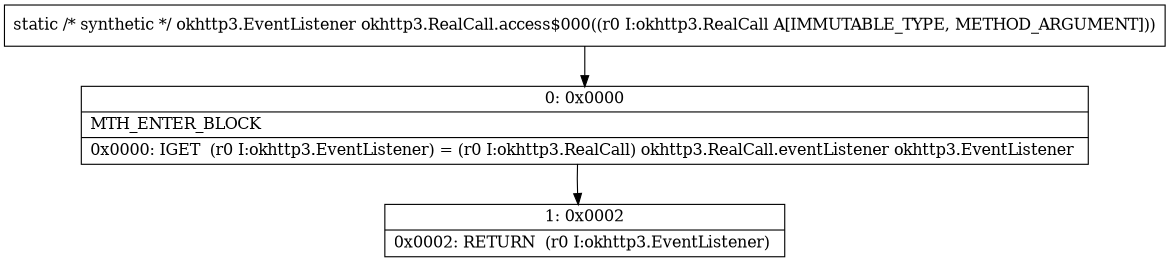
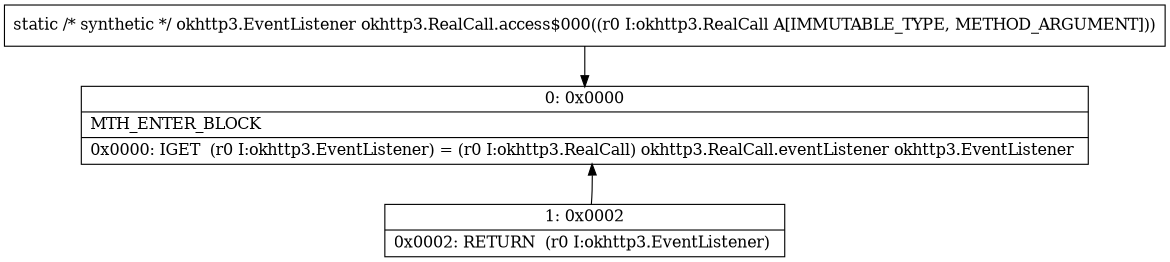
(577, 179) -> (592, 190)
